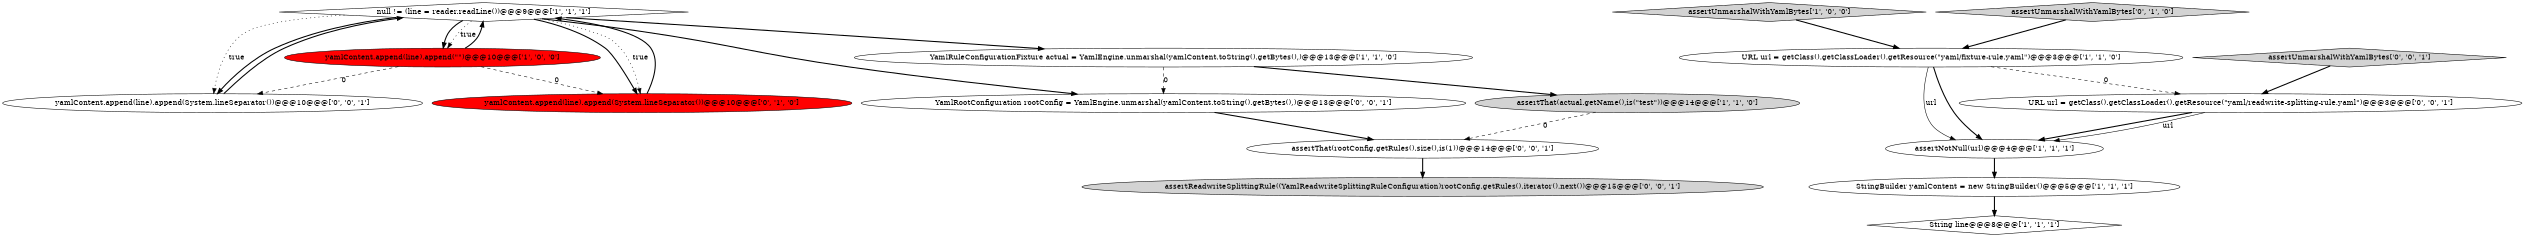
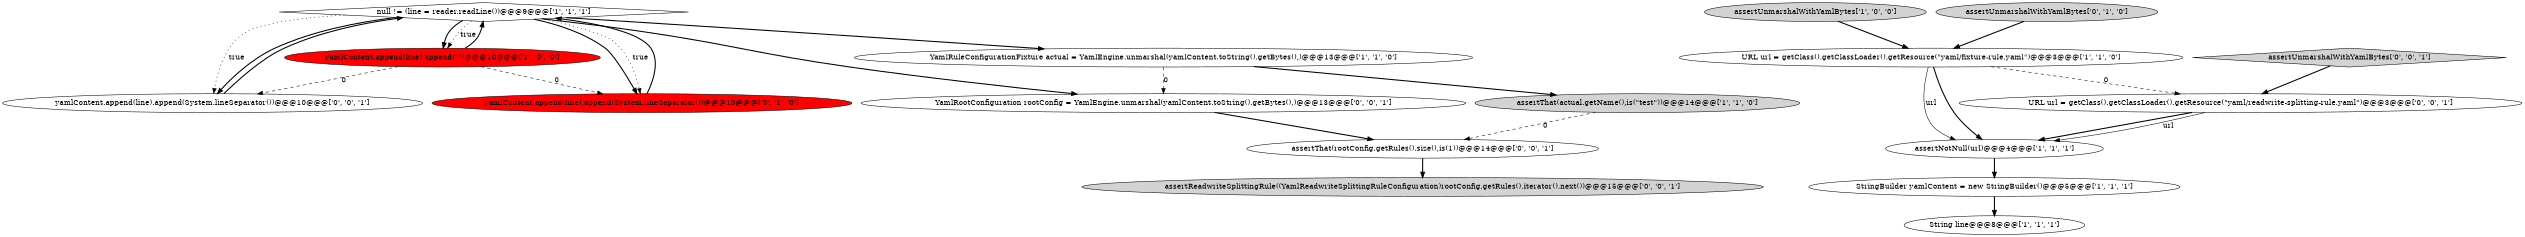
(1769, 12) -> (1815, 12)
(2092, 12) -> (2047, 12)
(1994, 225) -> (1994, 225)
